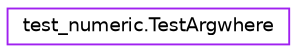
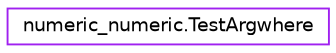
(148, 26) -> (168, 26)
